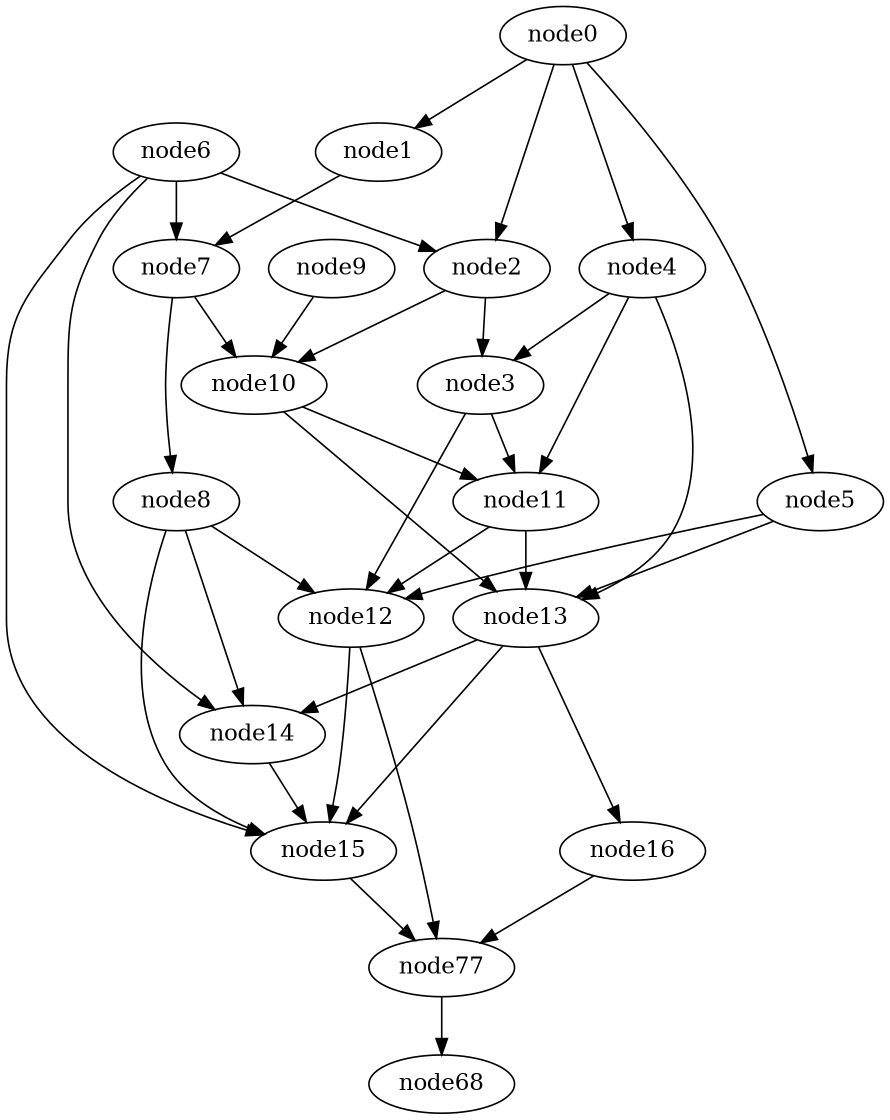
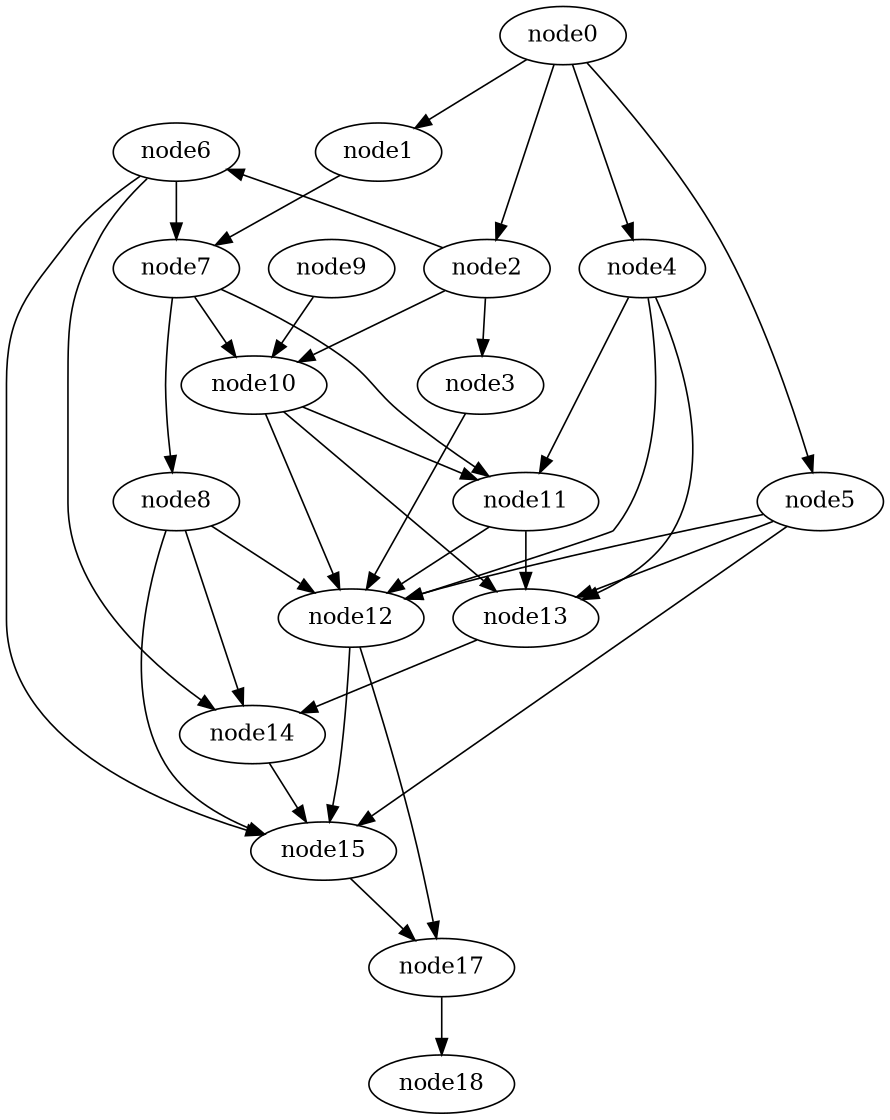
(320, 210) -> (343, 211)
(568, 322) -> (624, 514)
(500, 435) -> (356, 367)
none -> (299, 494)
(430, 729) -> (579, 671)
(633, 851) -> none
(442, 968) -> (442, 968)
(442, 1084) -> (442, 1084)
